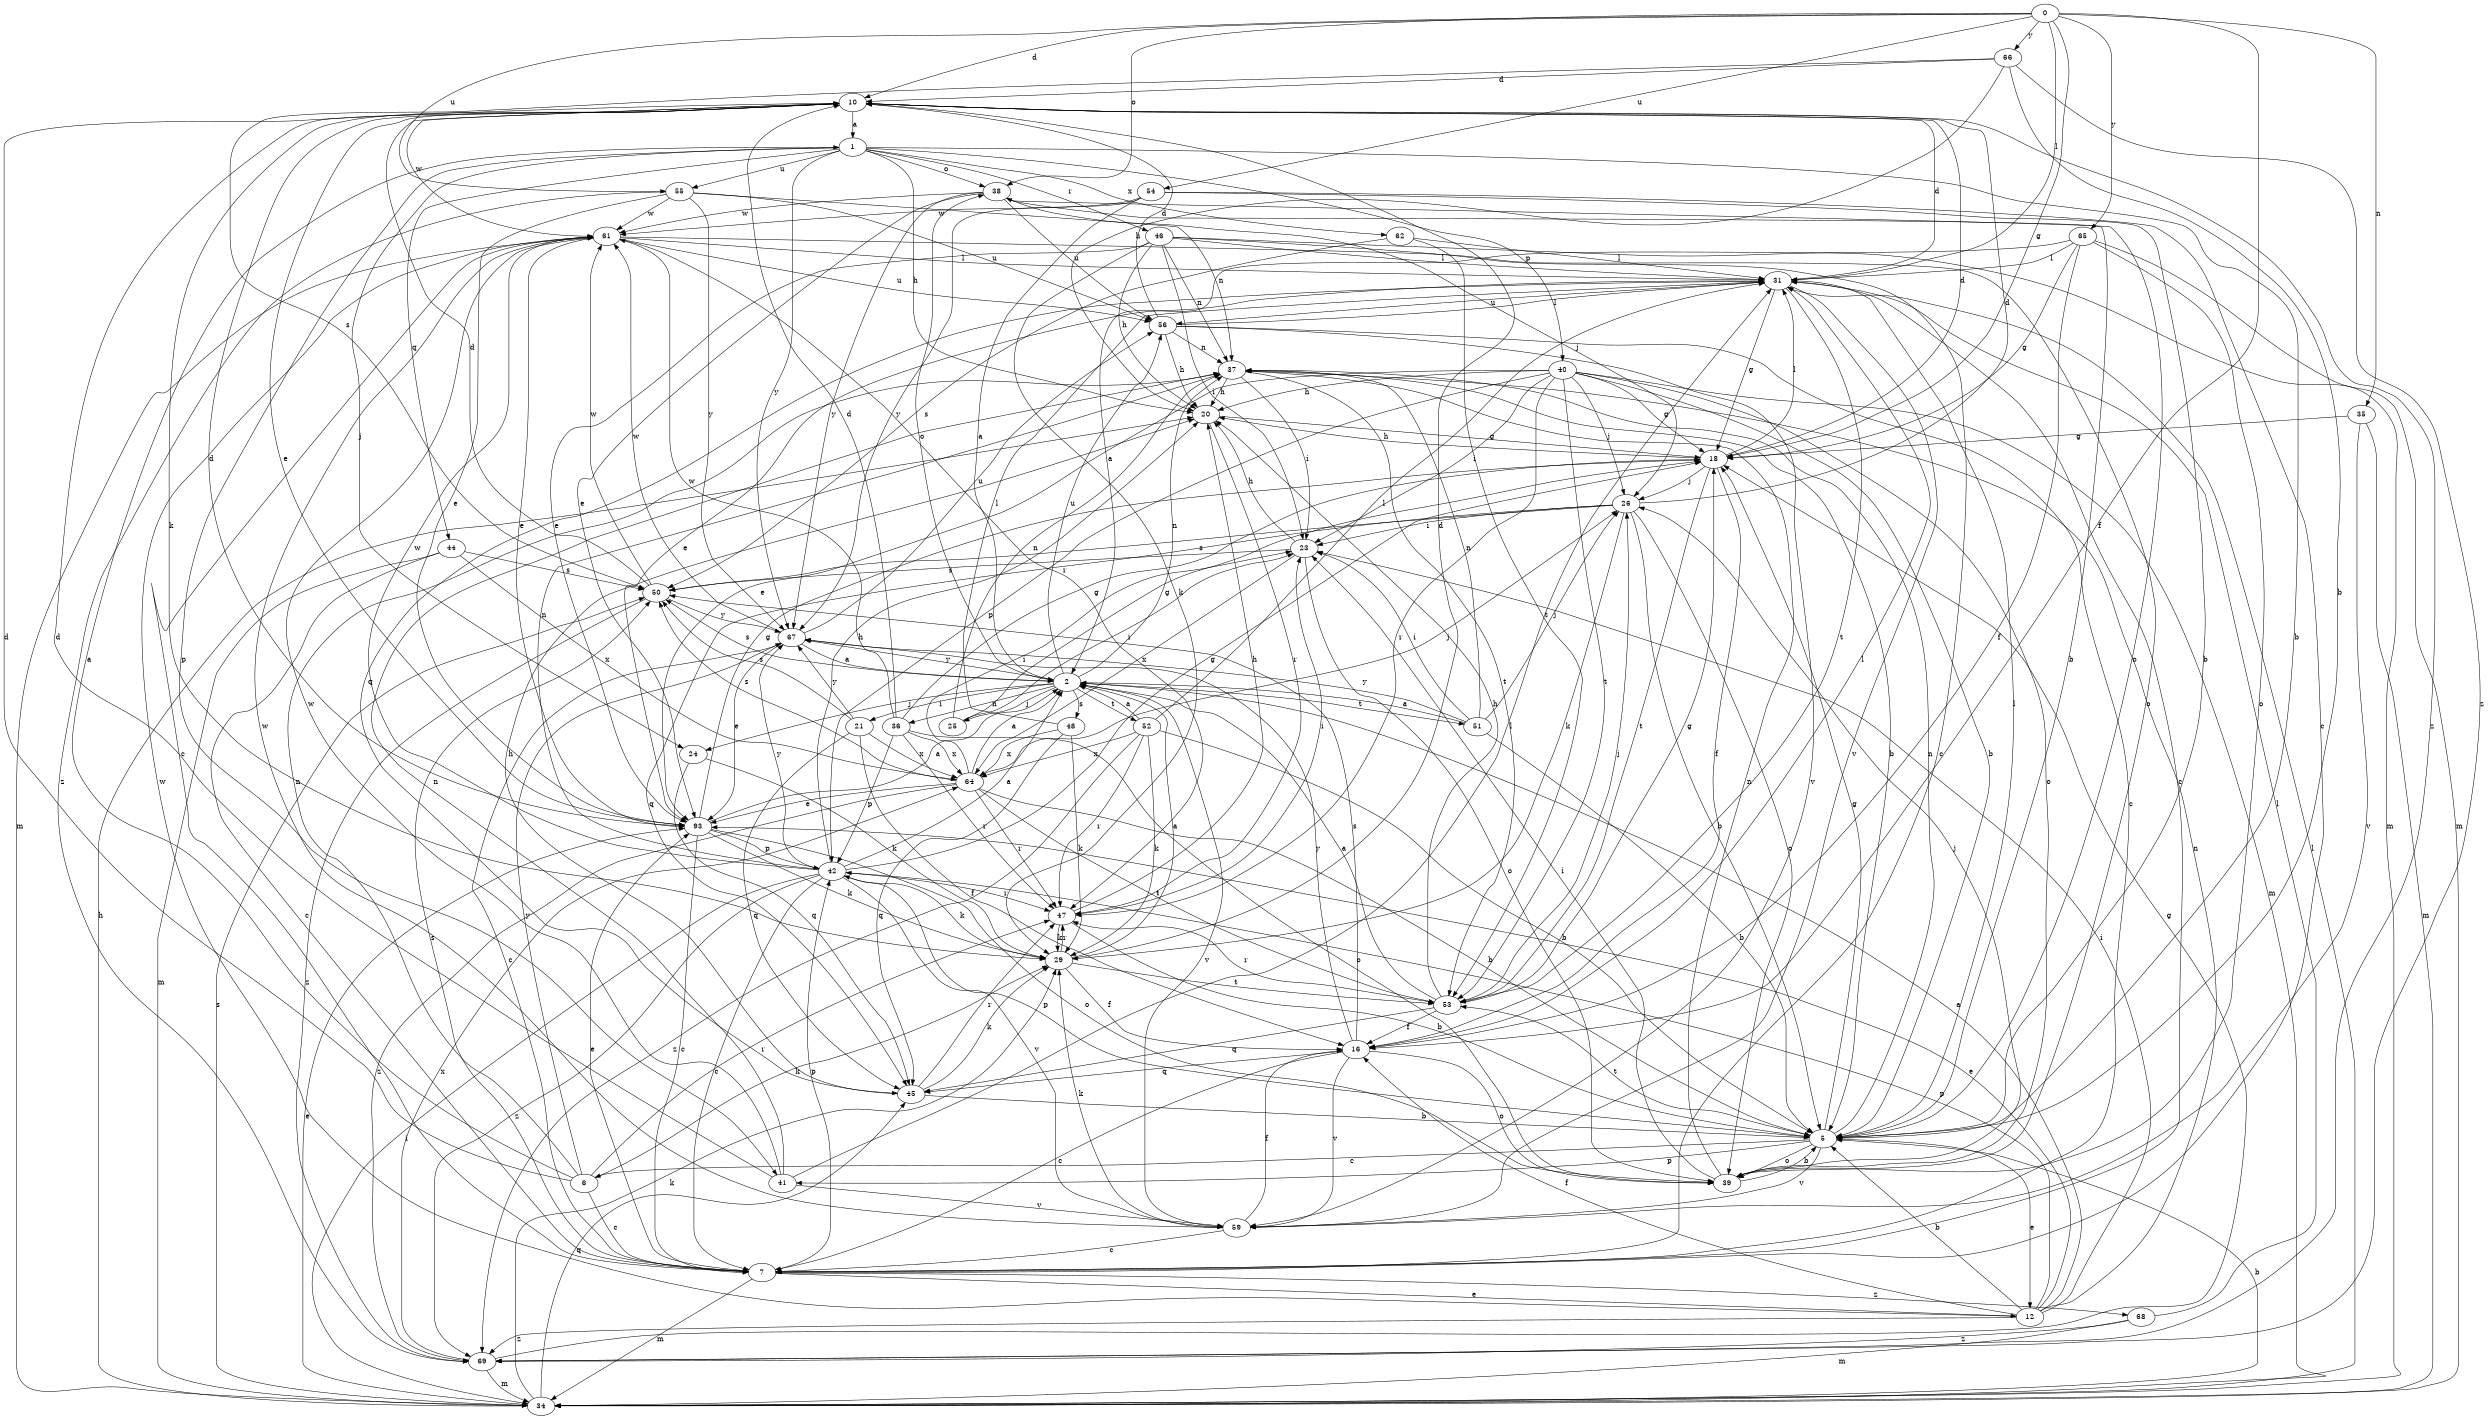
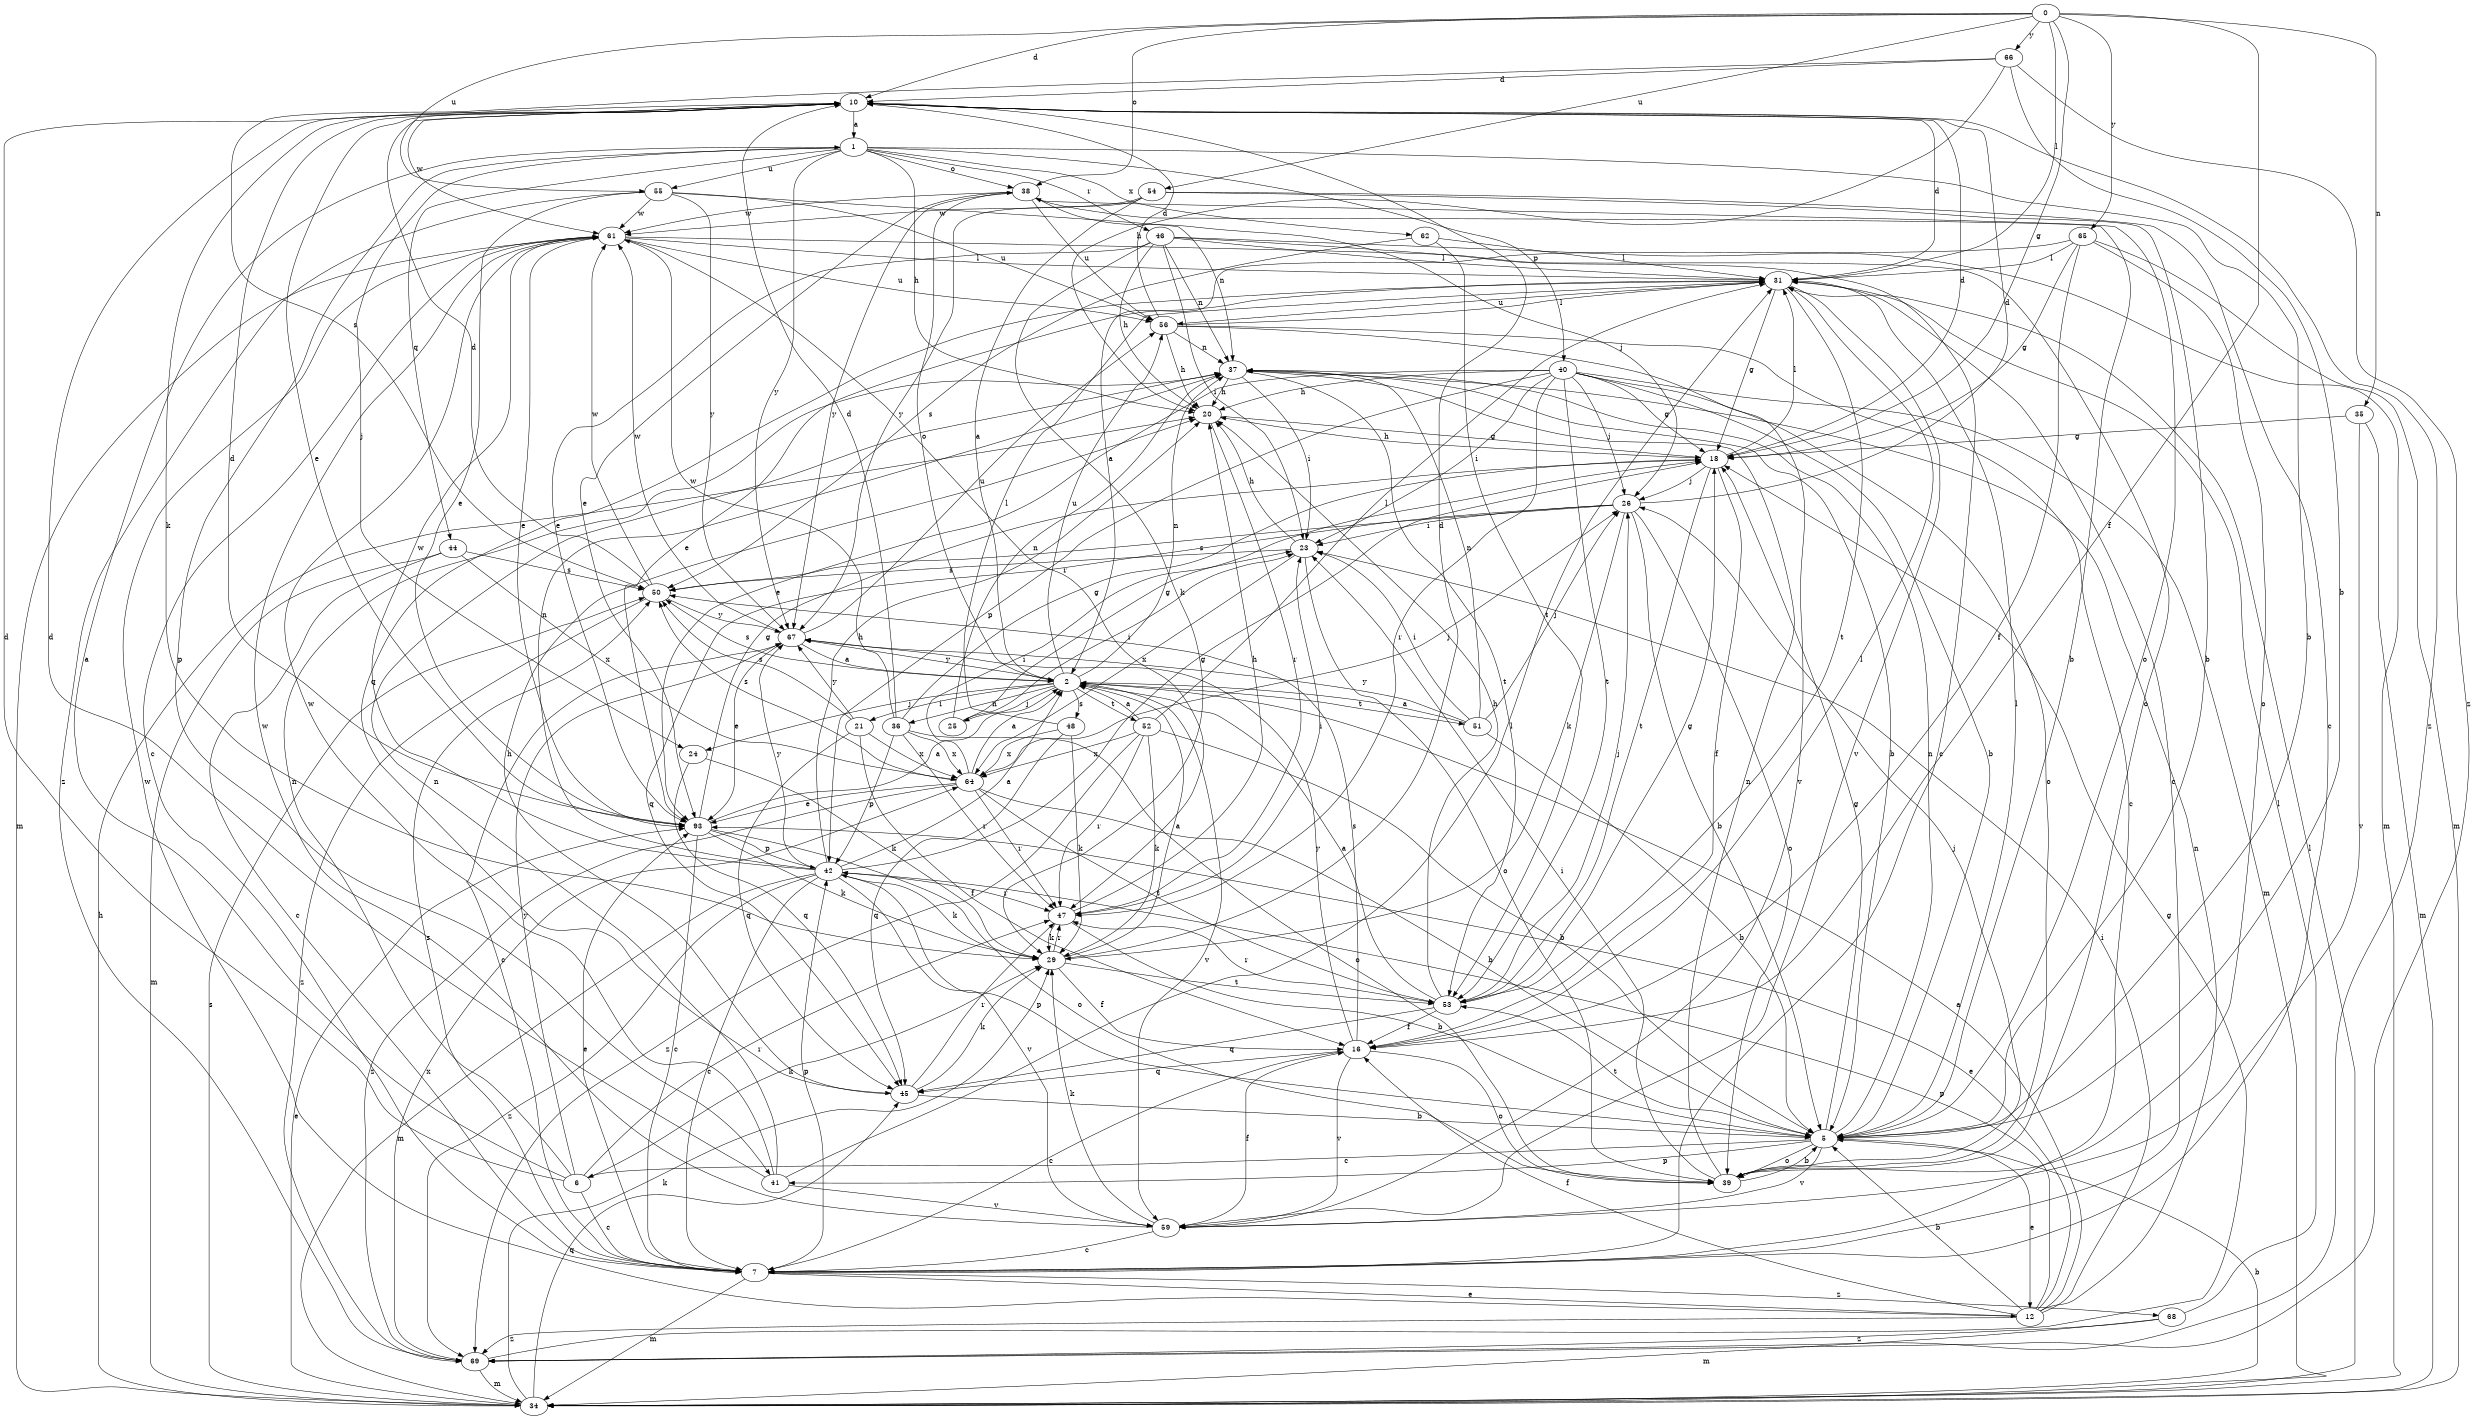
(407, 1139) -> (401, 1139)
